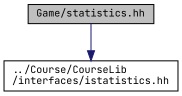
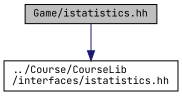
(91, 14) -> (91, 14)
